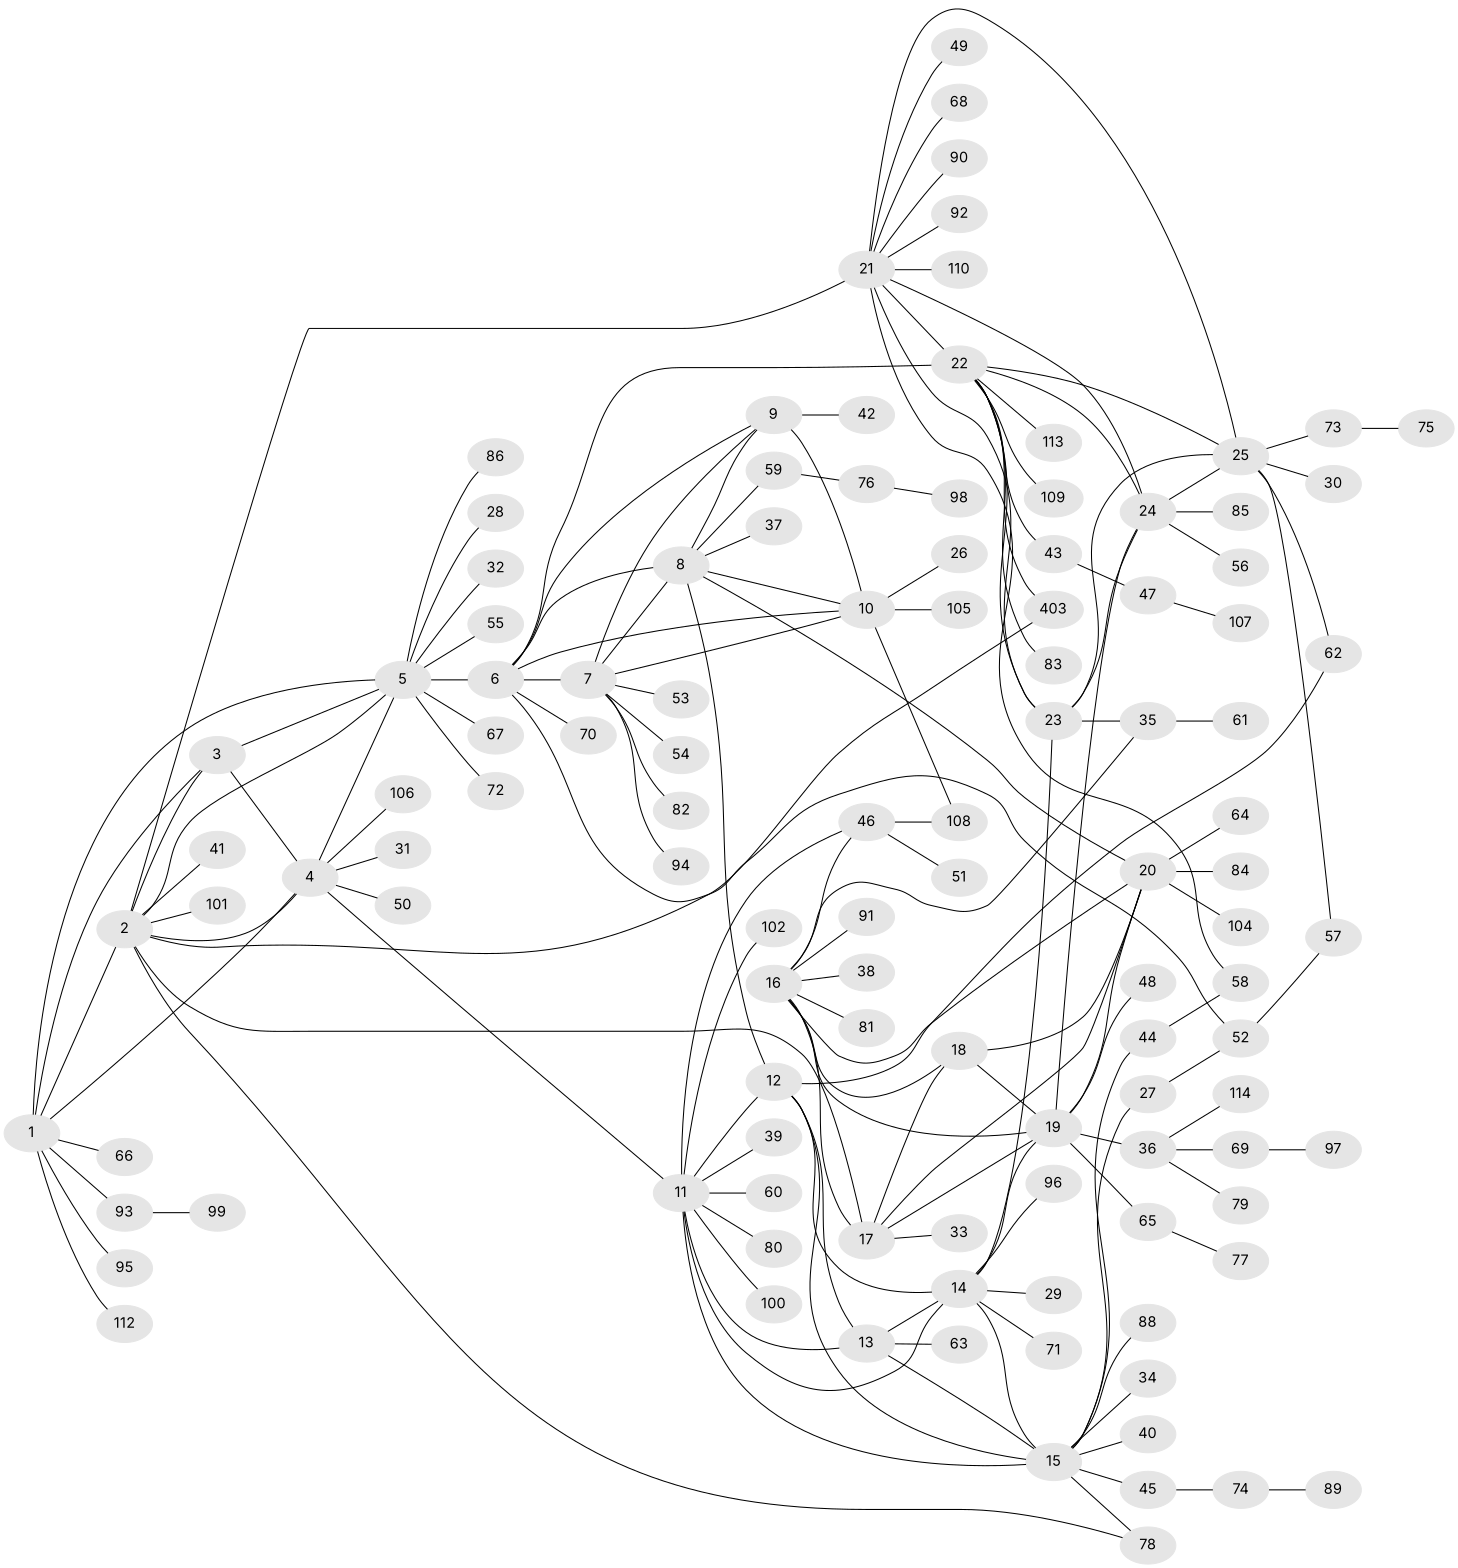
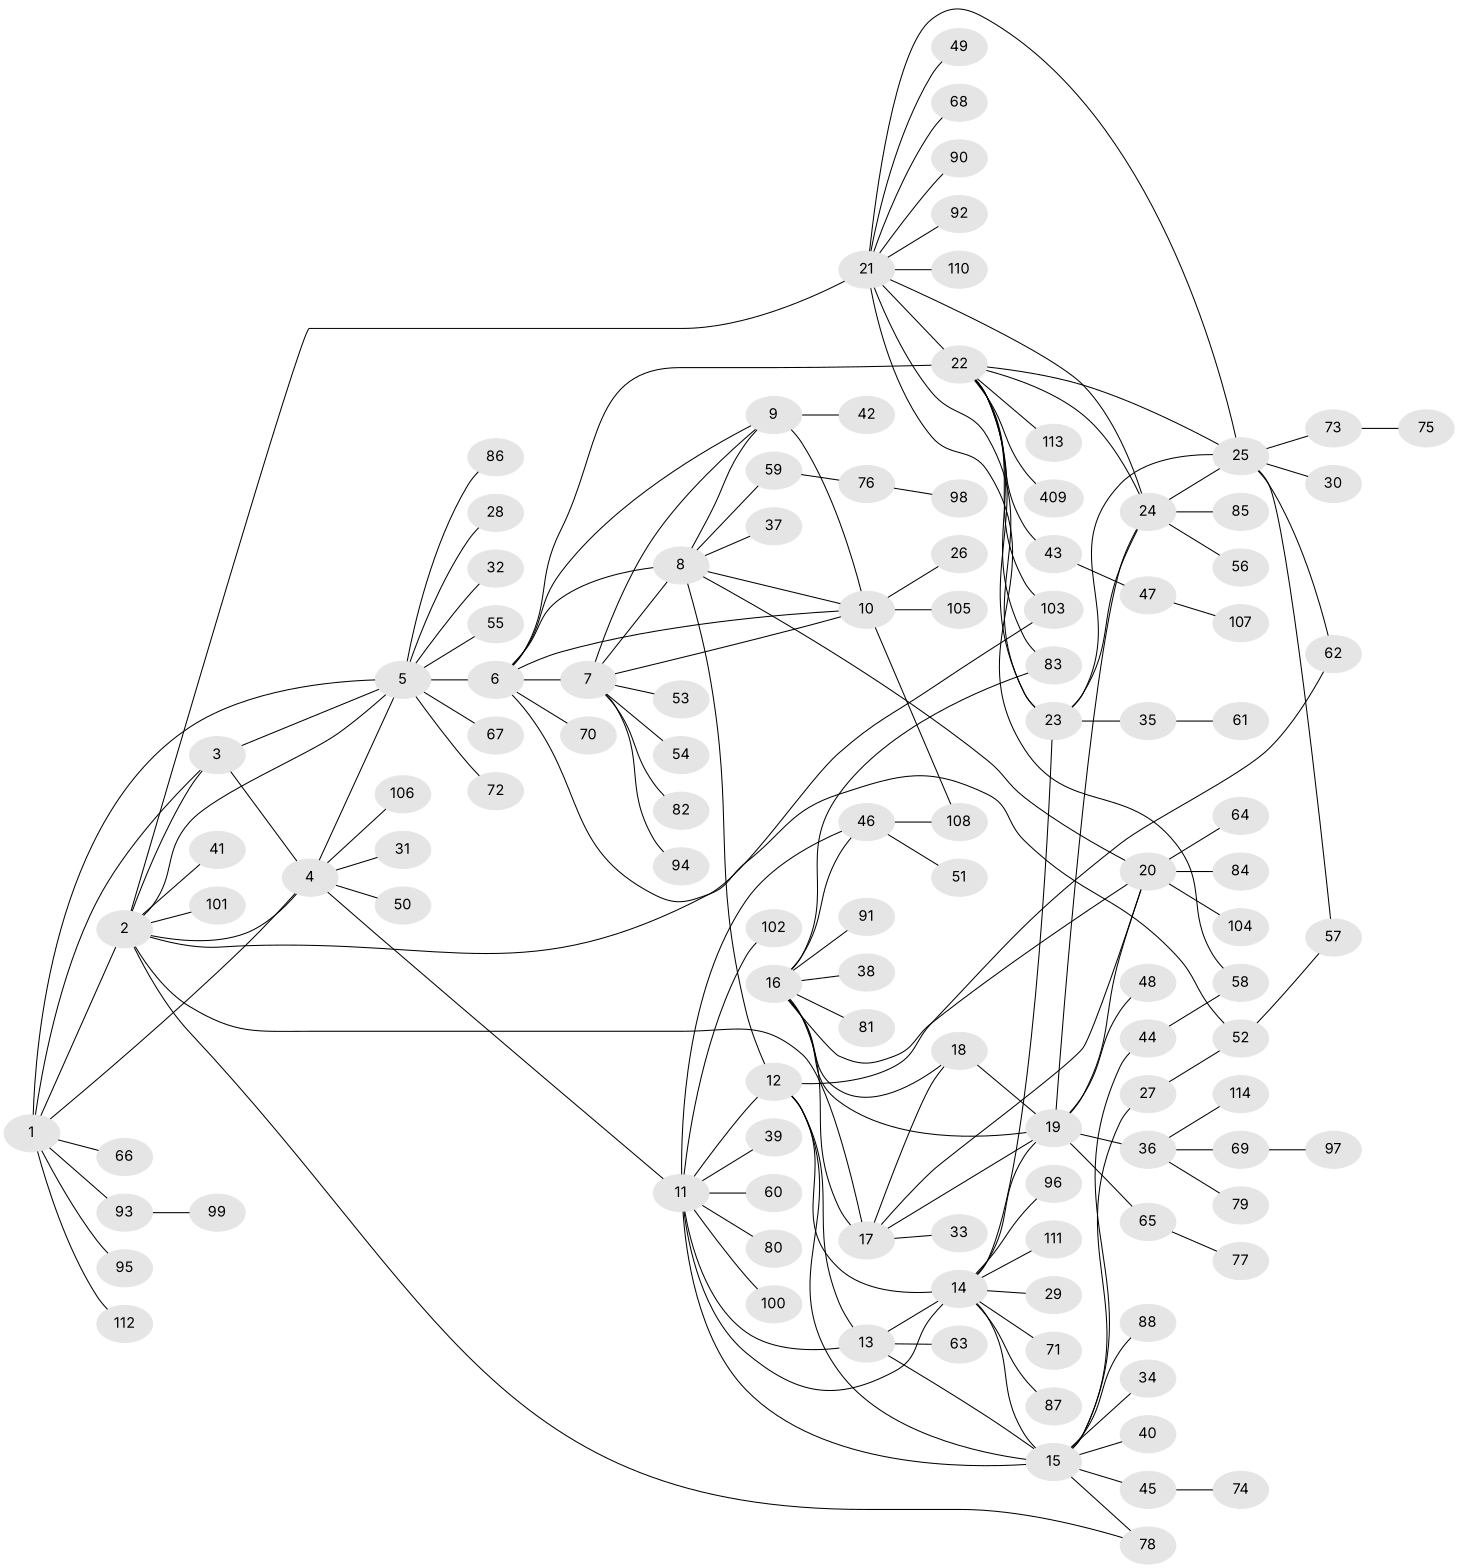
(1054, 498) -> (1054, 498)
(1054, 610) -> (1054, 610)
(974, 910) -> (852, 778)
(1095, 1002) -> none
none -> (1054, 1239)
none -> (1054, 1406)
(1334, 1490) -> none
